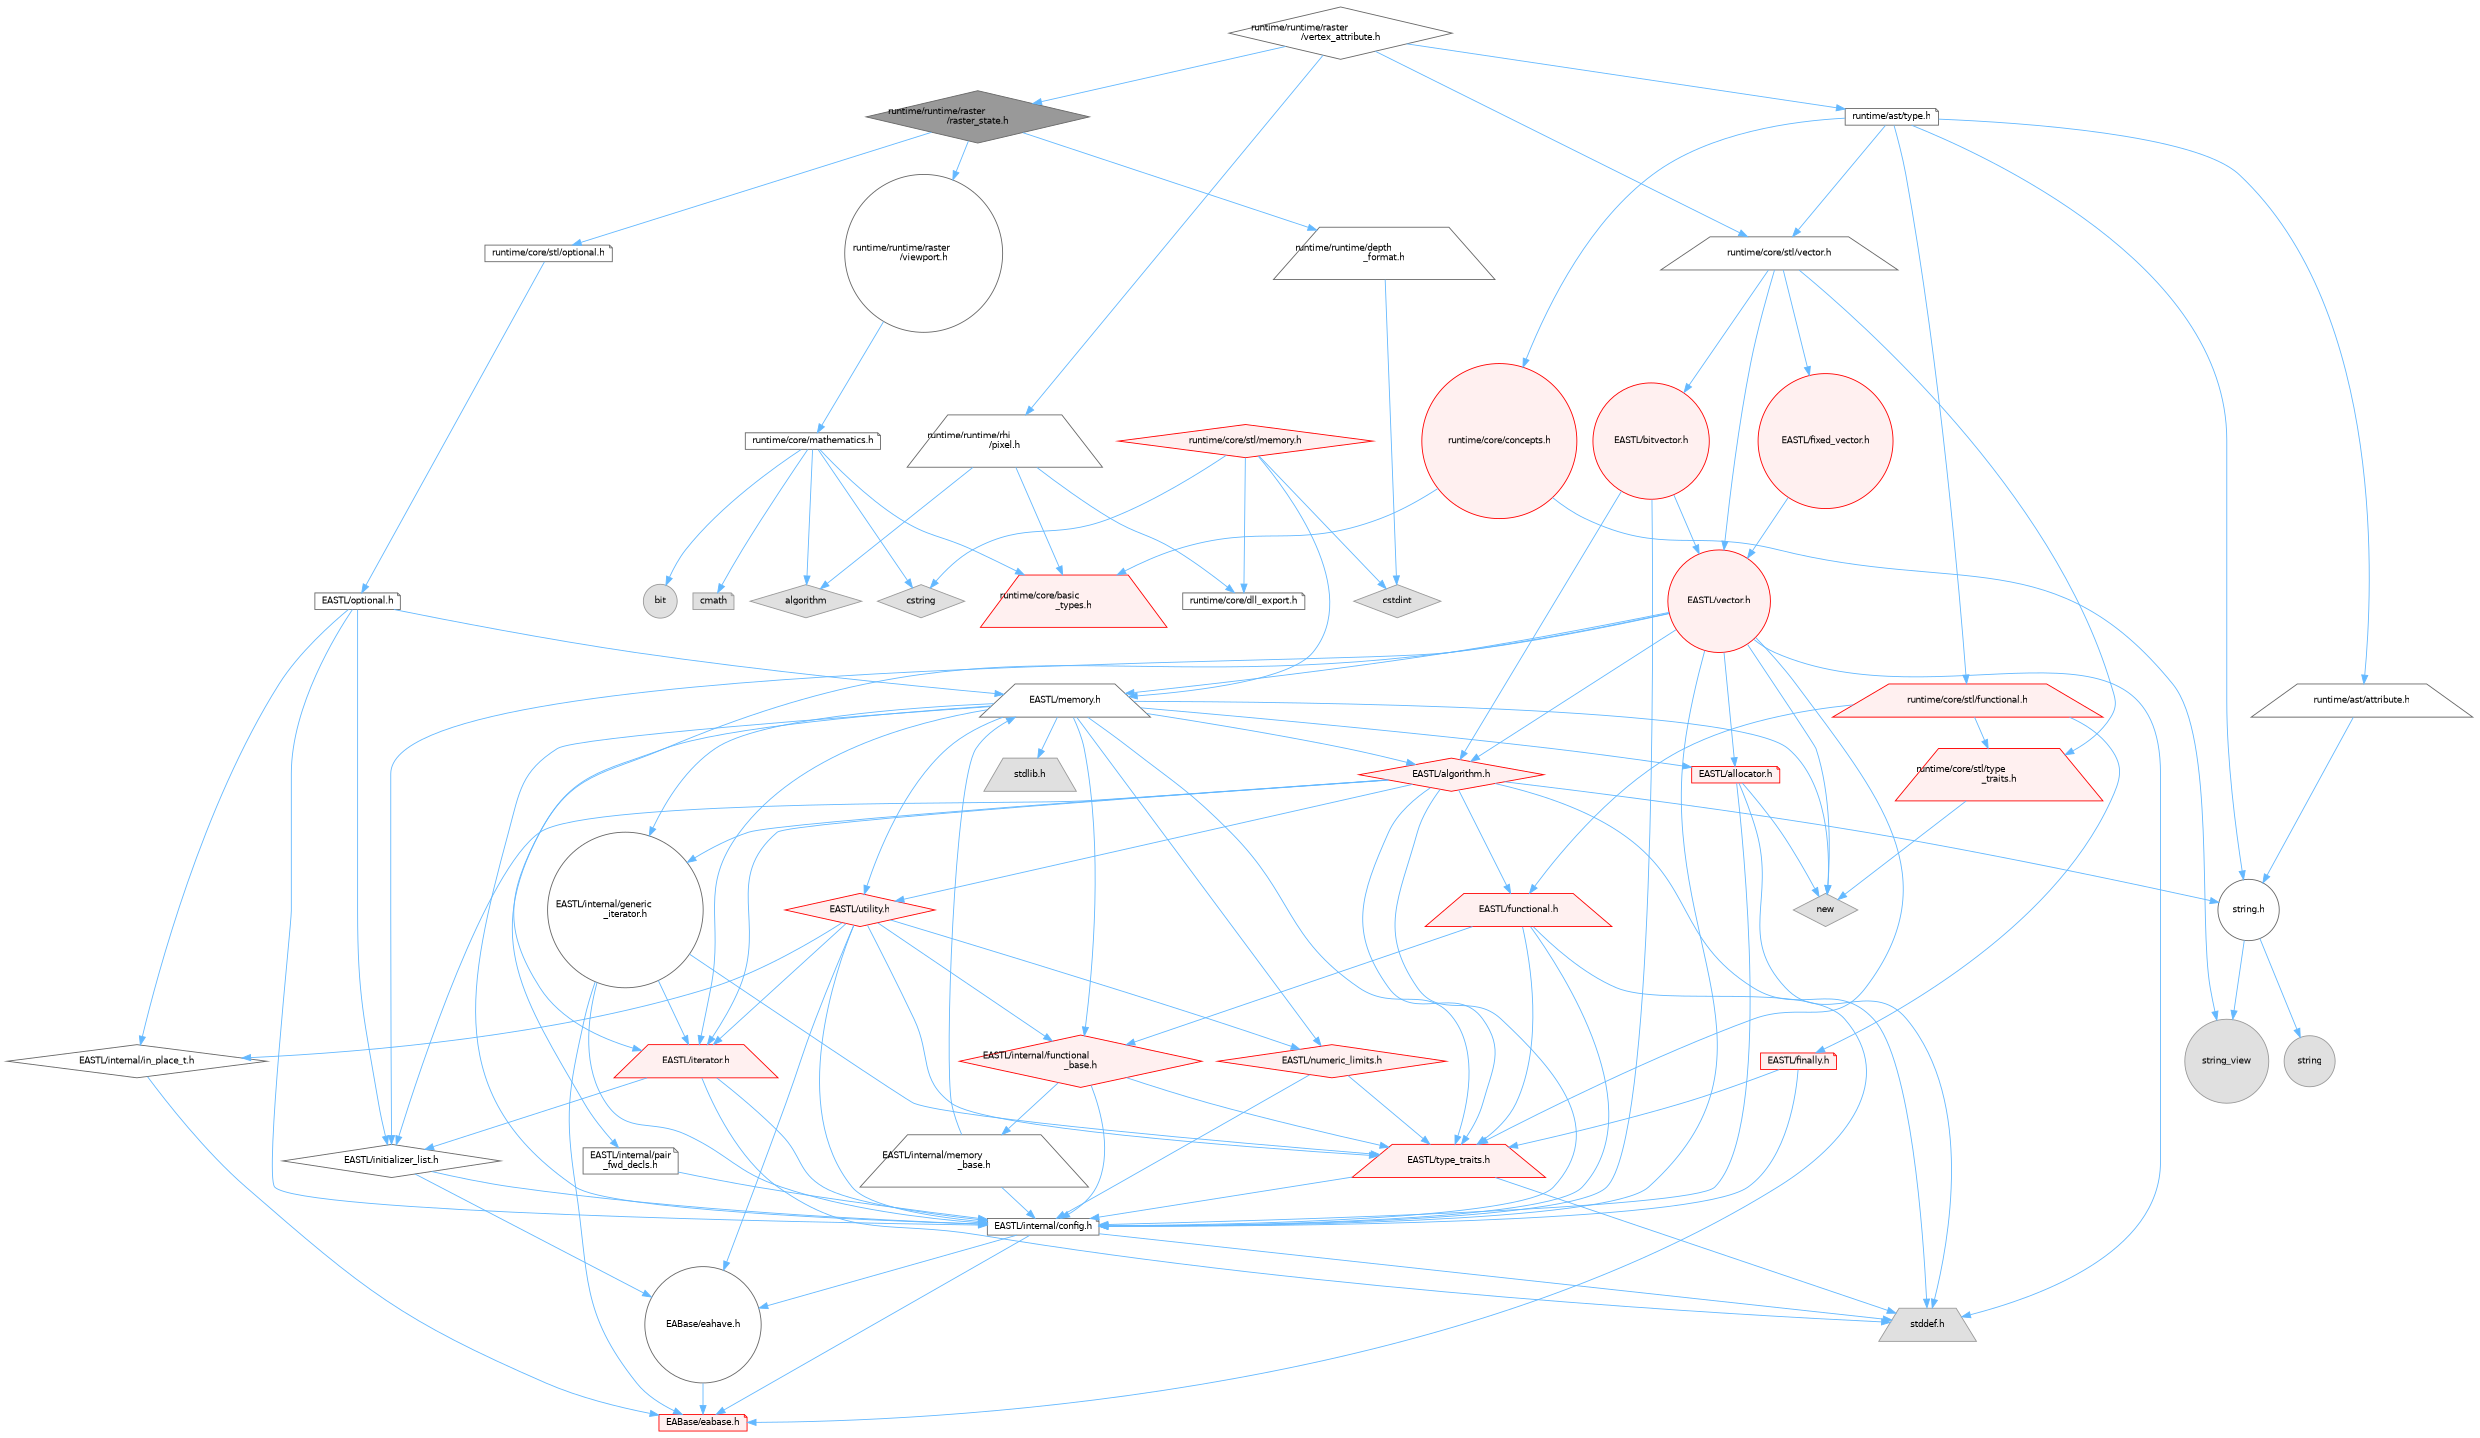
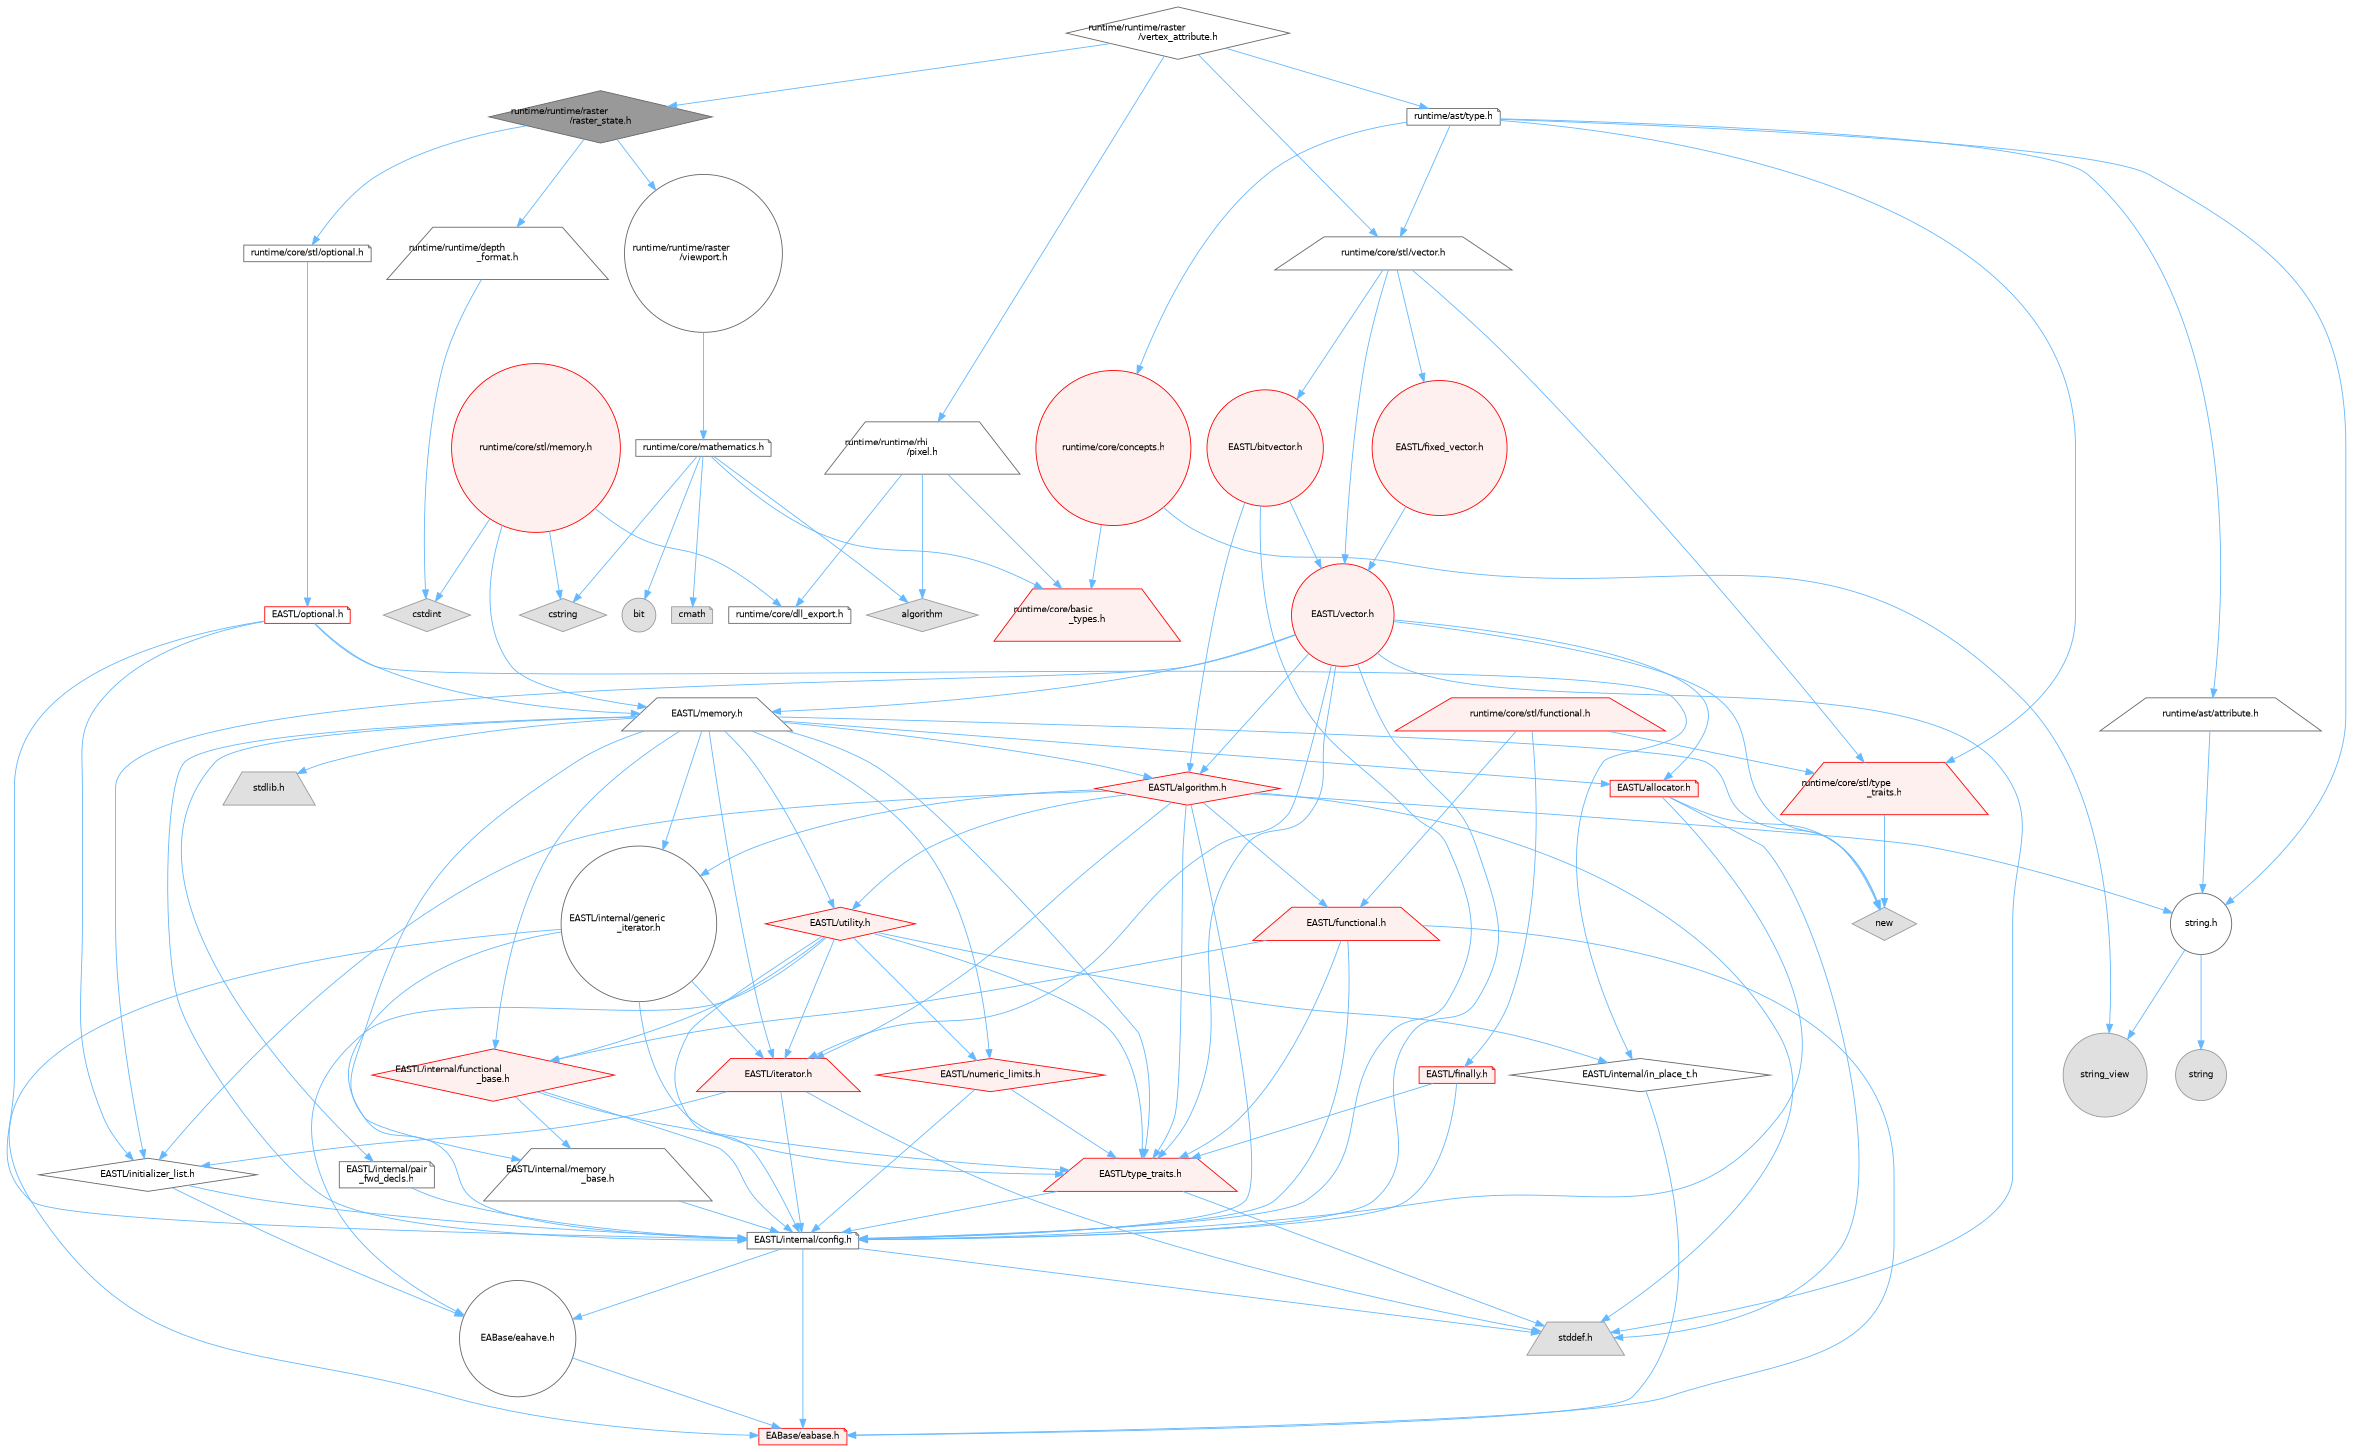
(1937, 385) -> (2007, 289)
(1246, 441) -> (536, 448)
(358, 601) -> (307, 615)
(953, 921) -> (390, 962)
